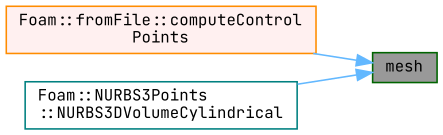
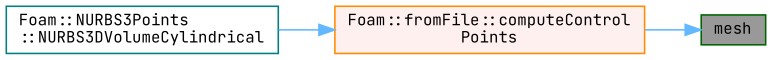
(327, 80) -> (299, 30)
